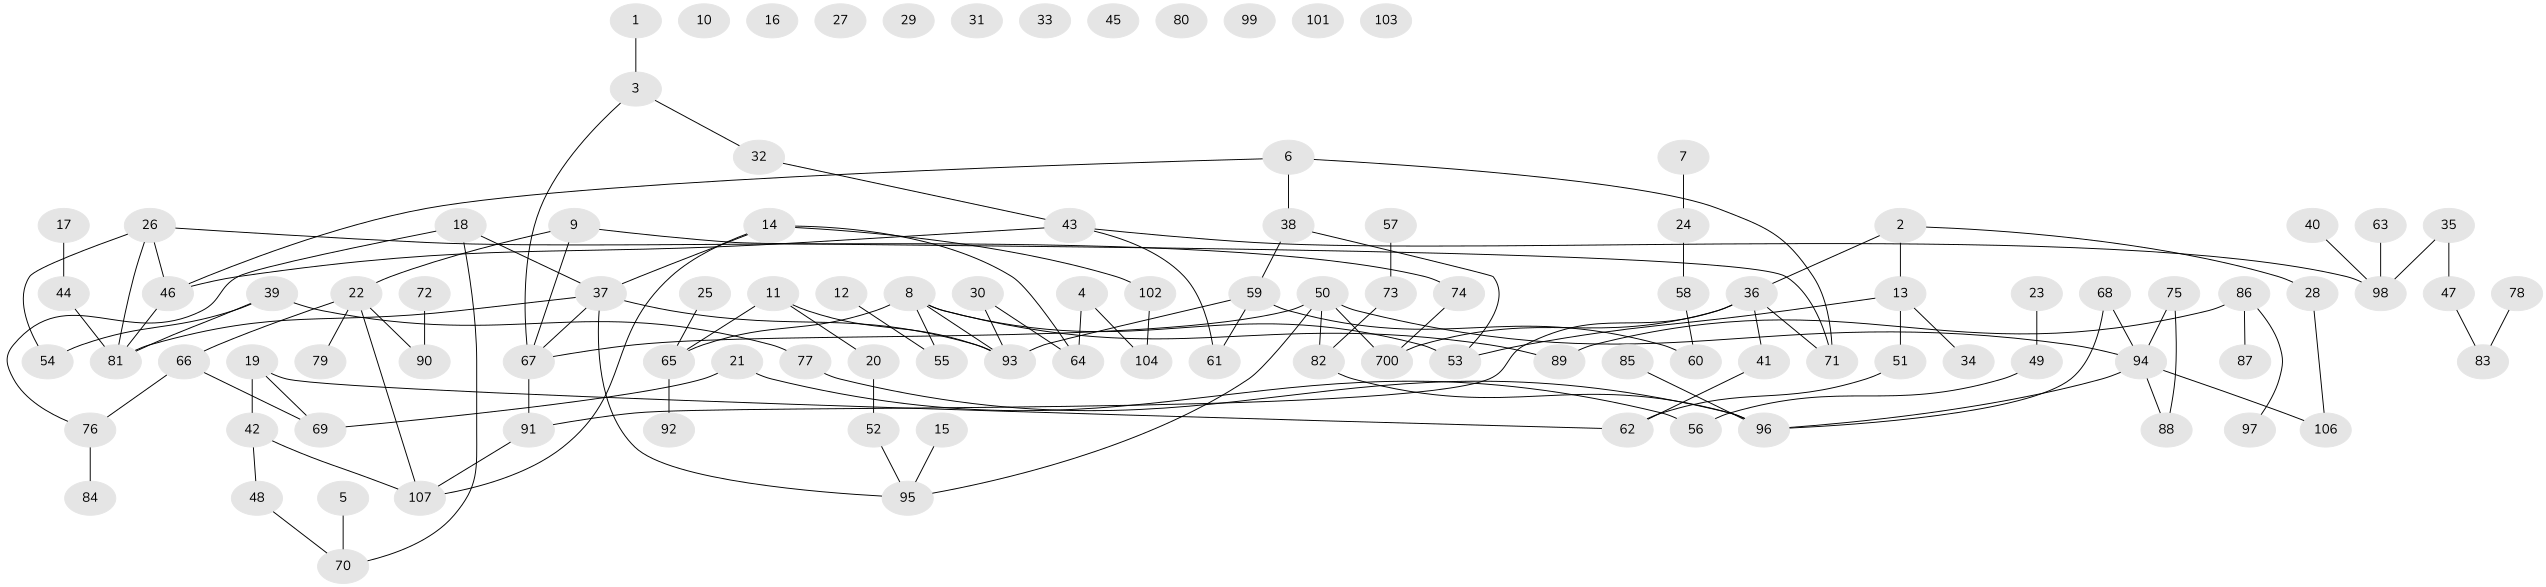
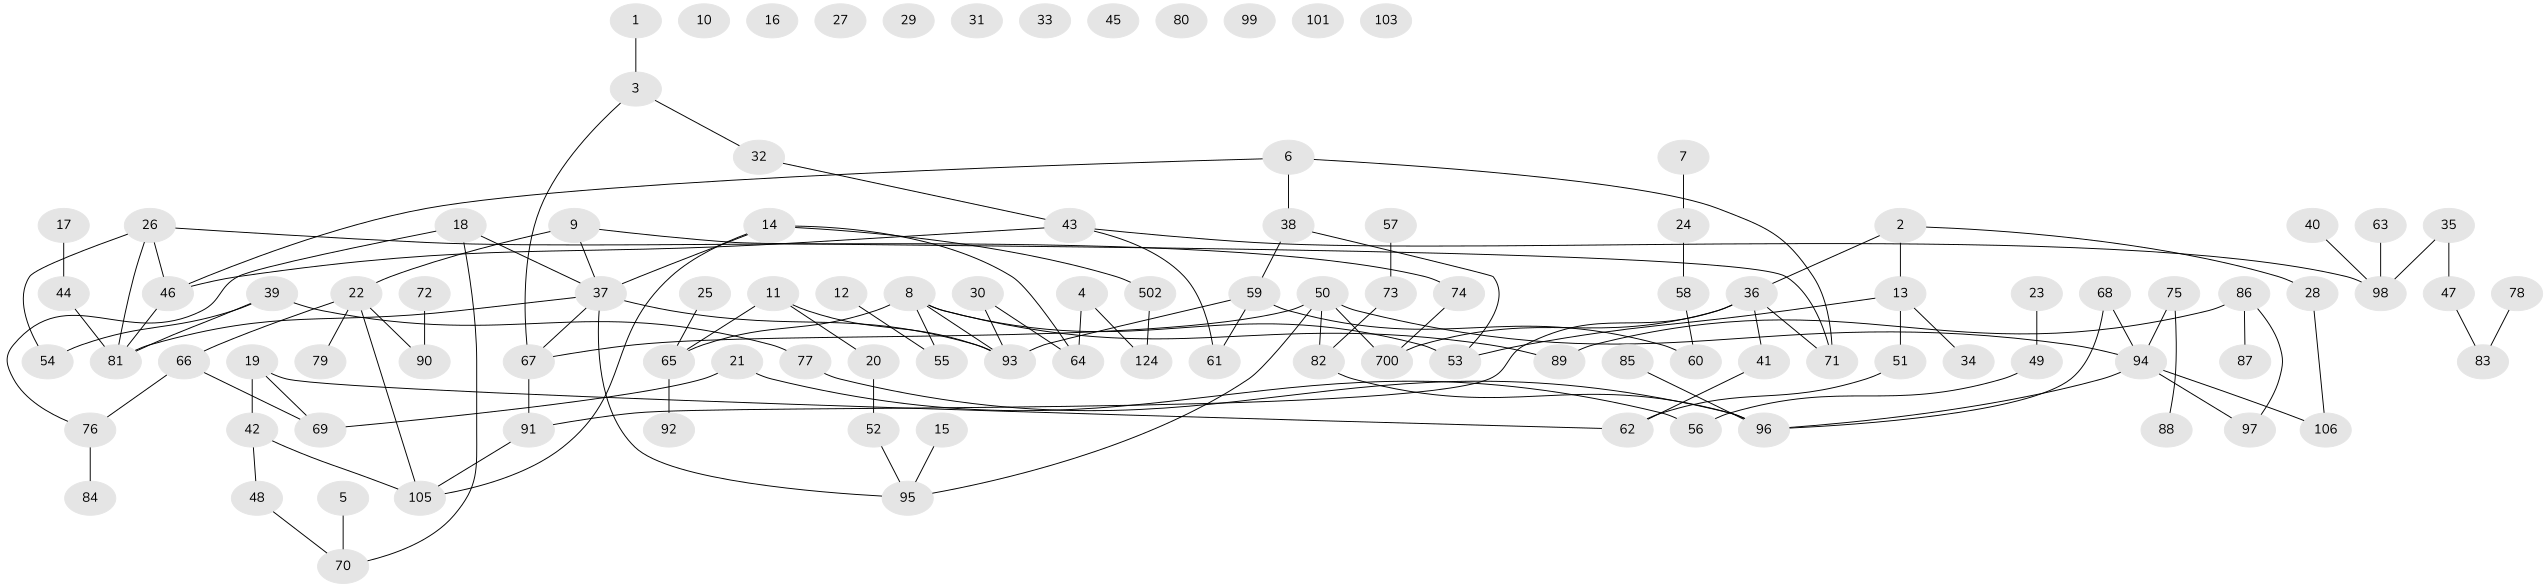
(552, 294) -> (588, 260)
(1150, 294) -> (1150, 294)
(1146, 362) -> (1146, 362)
(2154, 396) -> (2195, 396)
(420, 498) -> (420, 498)
